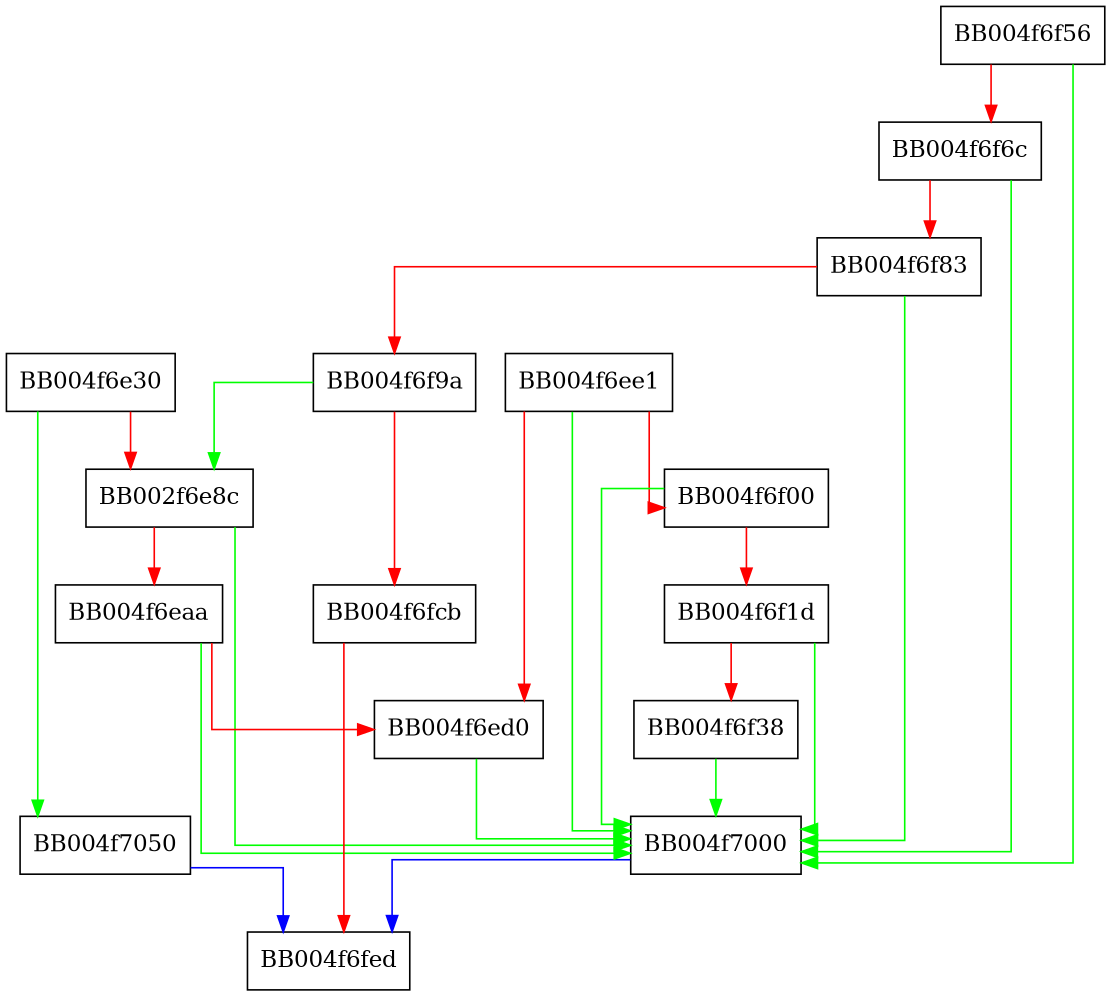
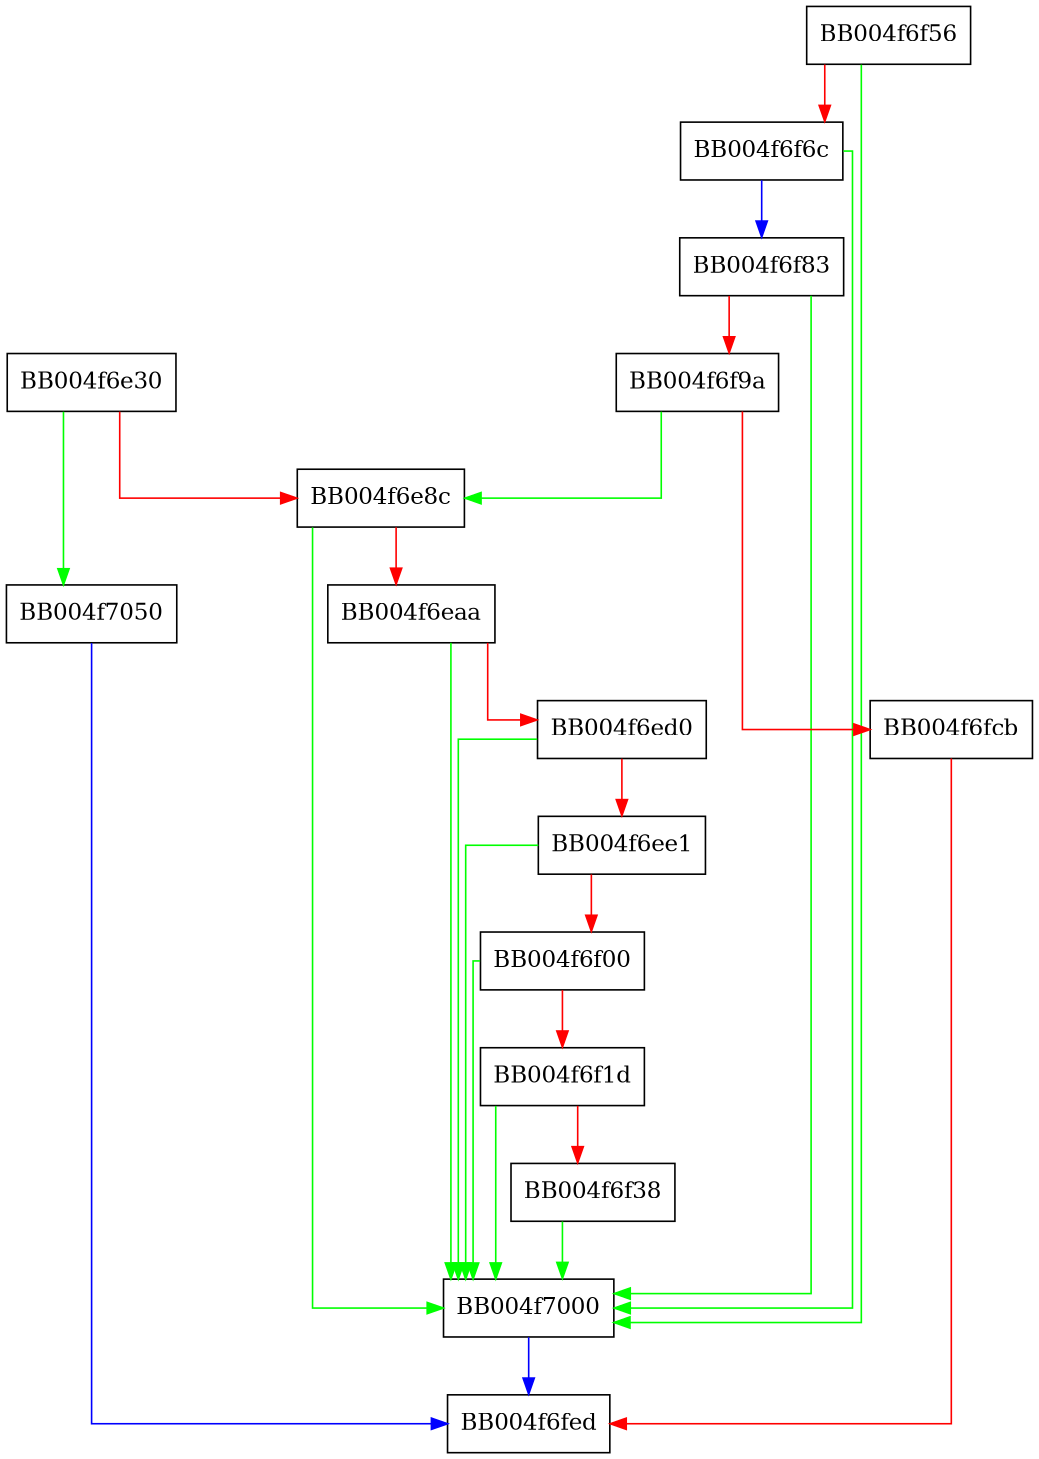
(930, 201) -> (762, 201)
(170, 498) -> (381, 498)
(524, 548) -> (622, 779)
